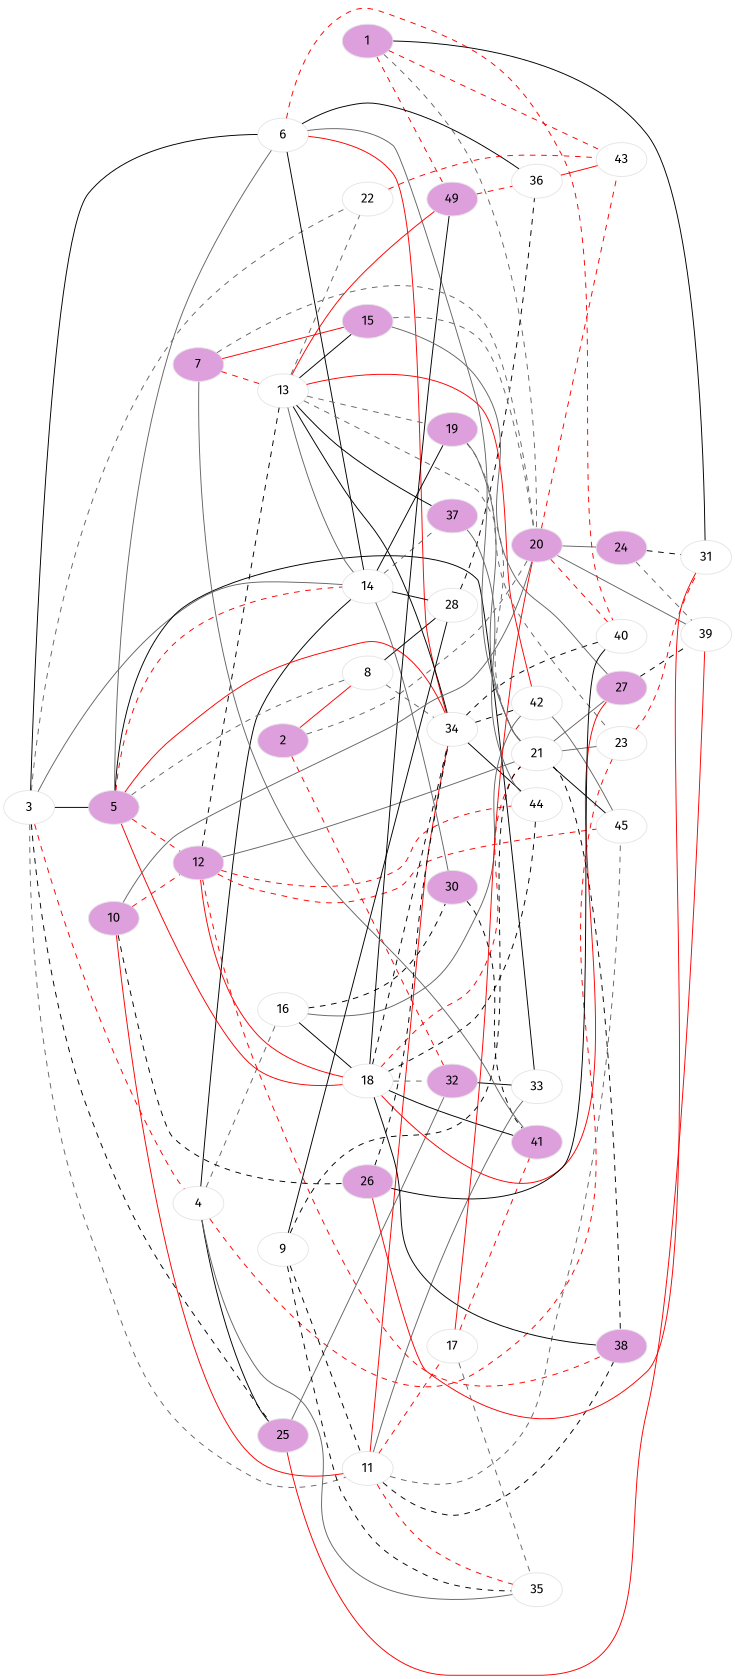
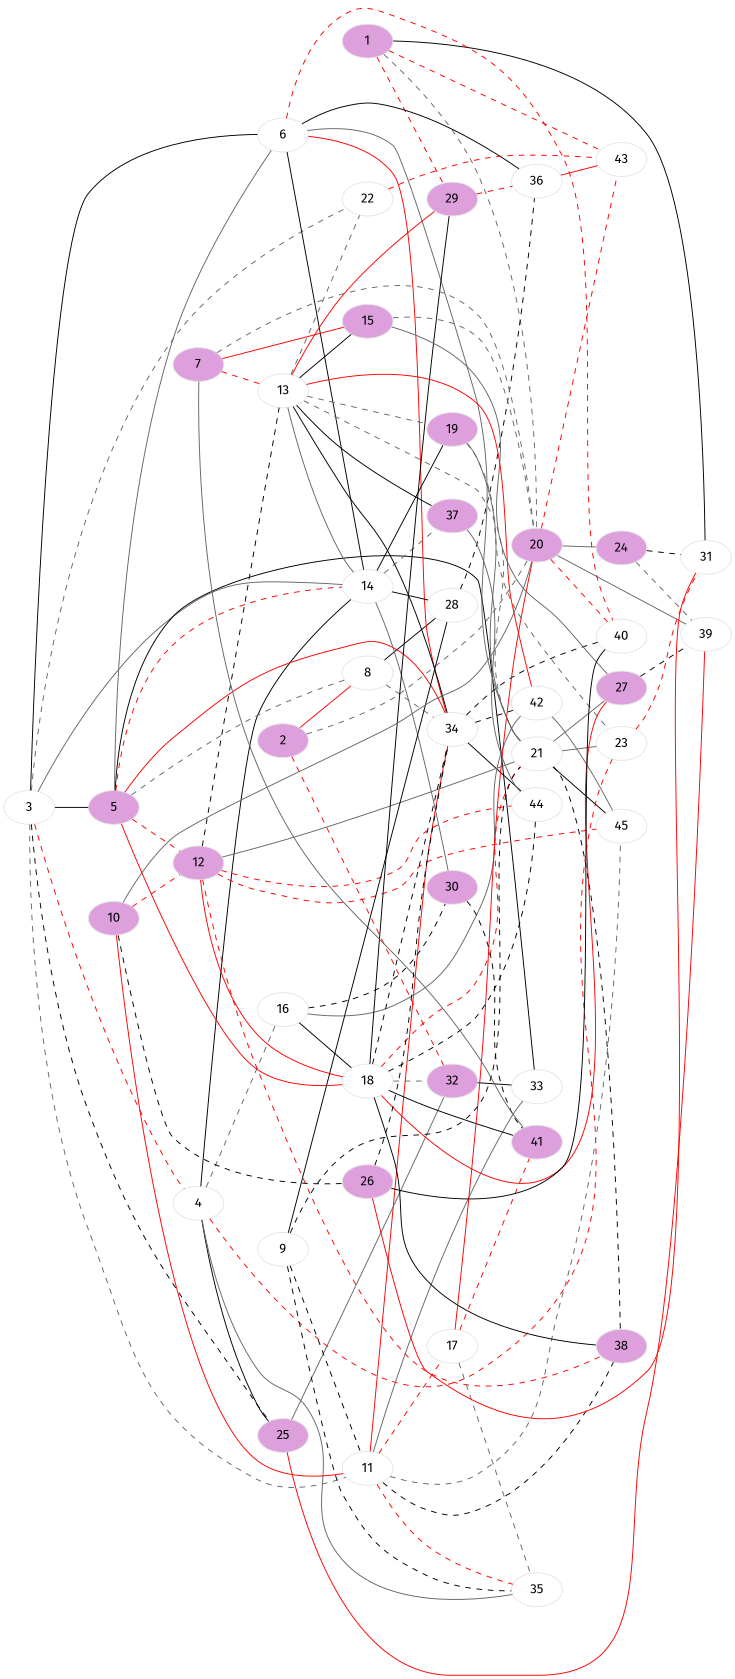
(452, 199) -> (452, 199)
